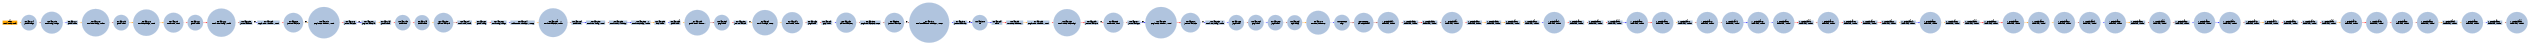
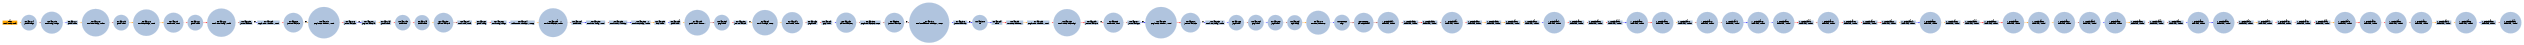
(2160, 23) -> (2157, 23)
